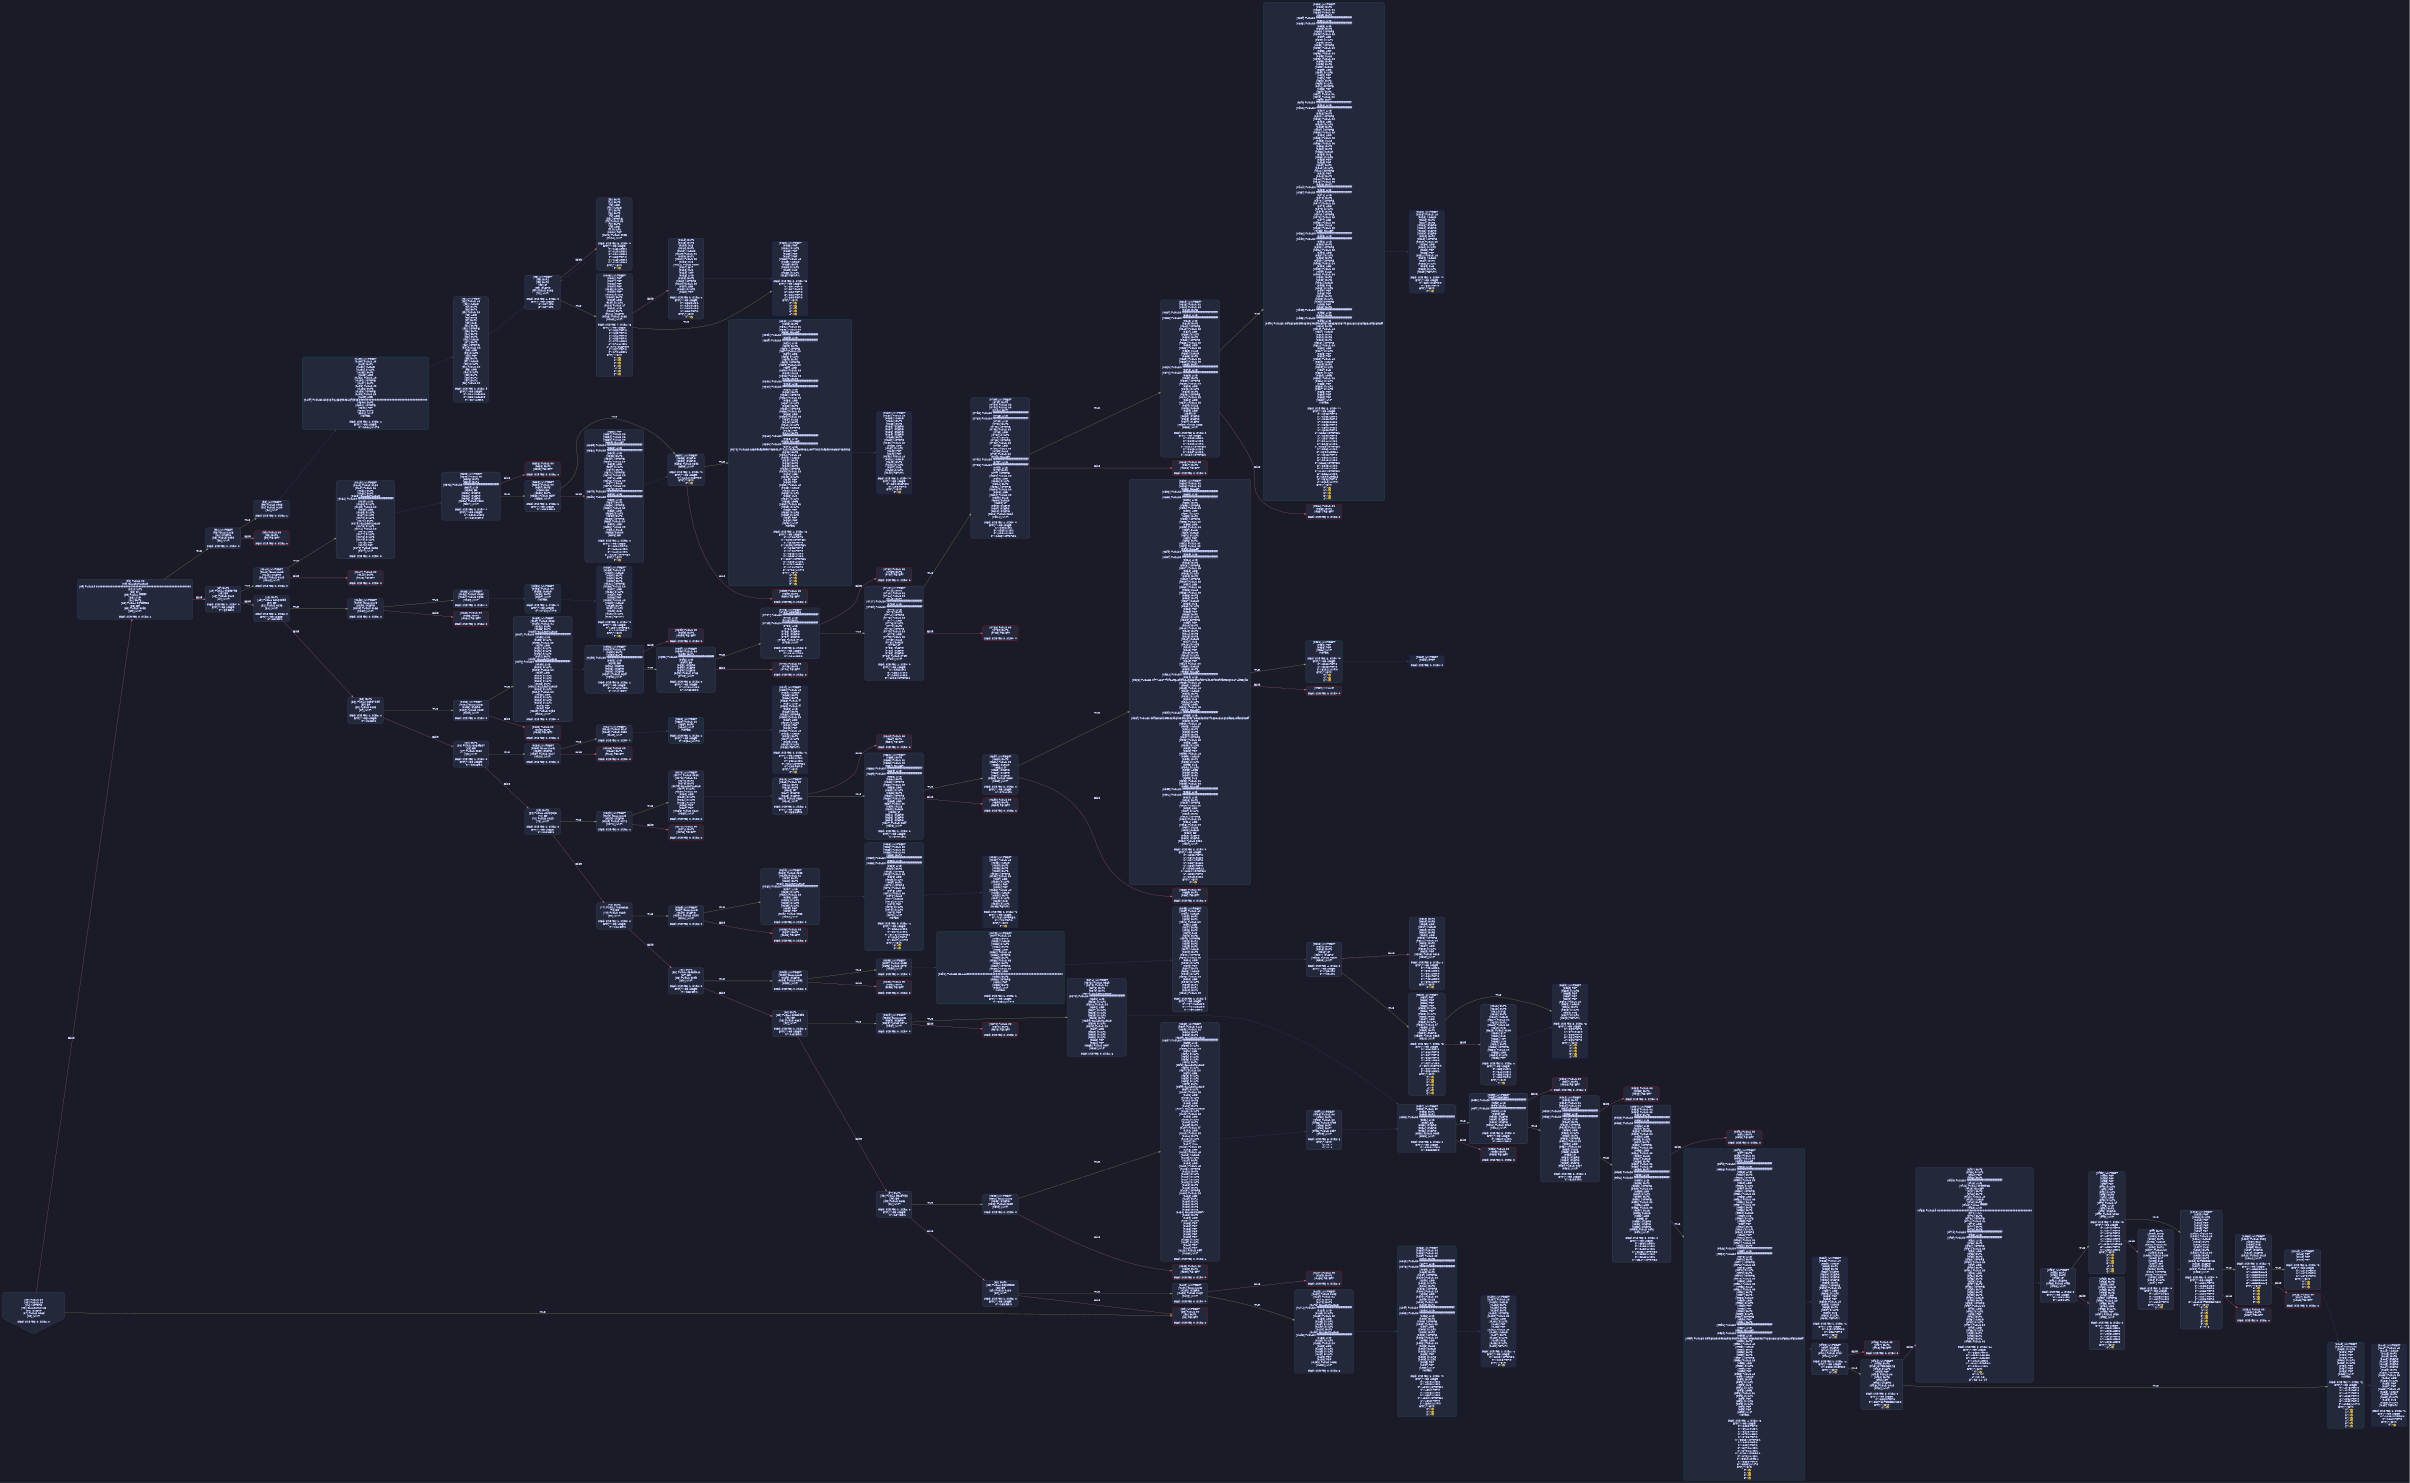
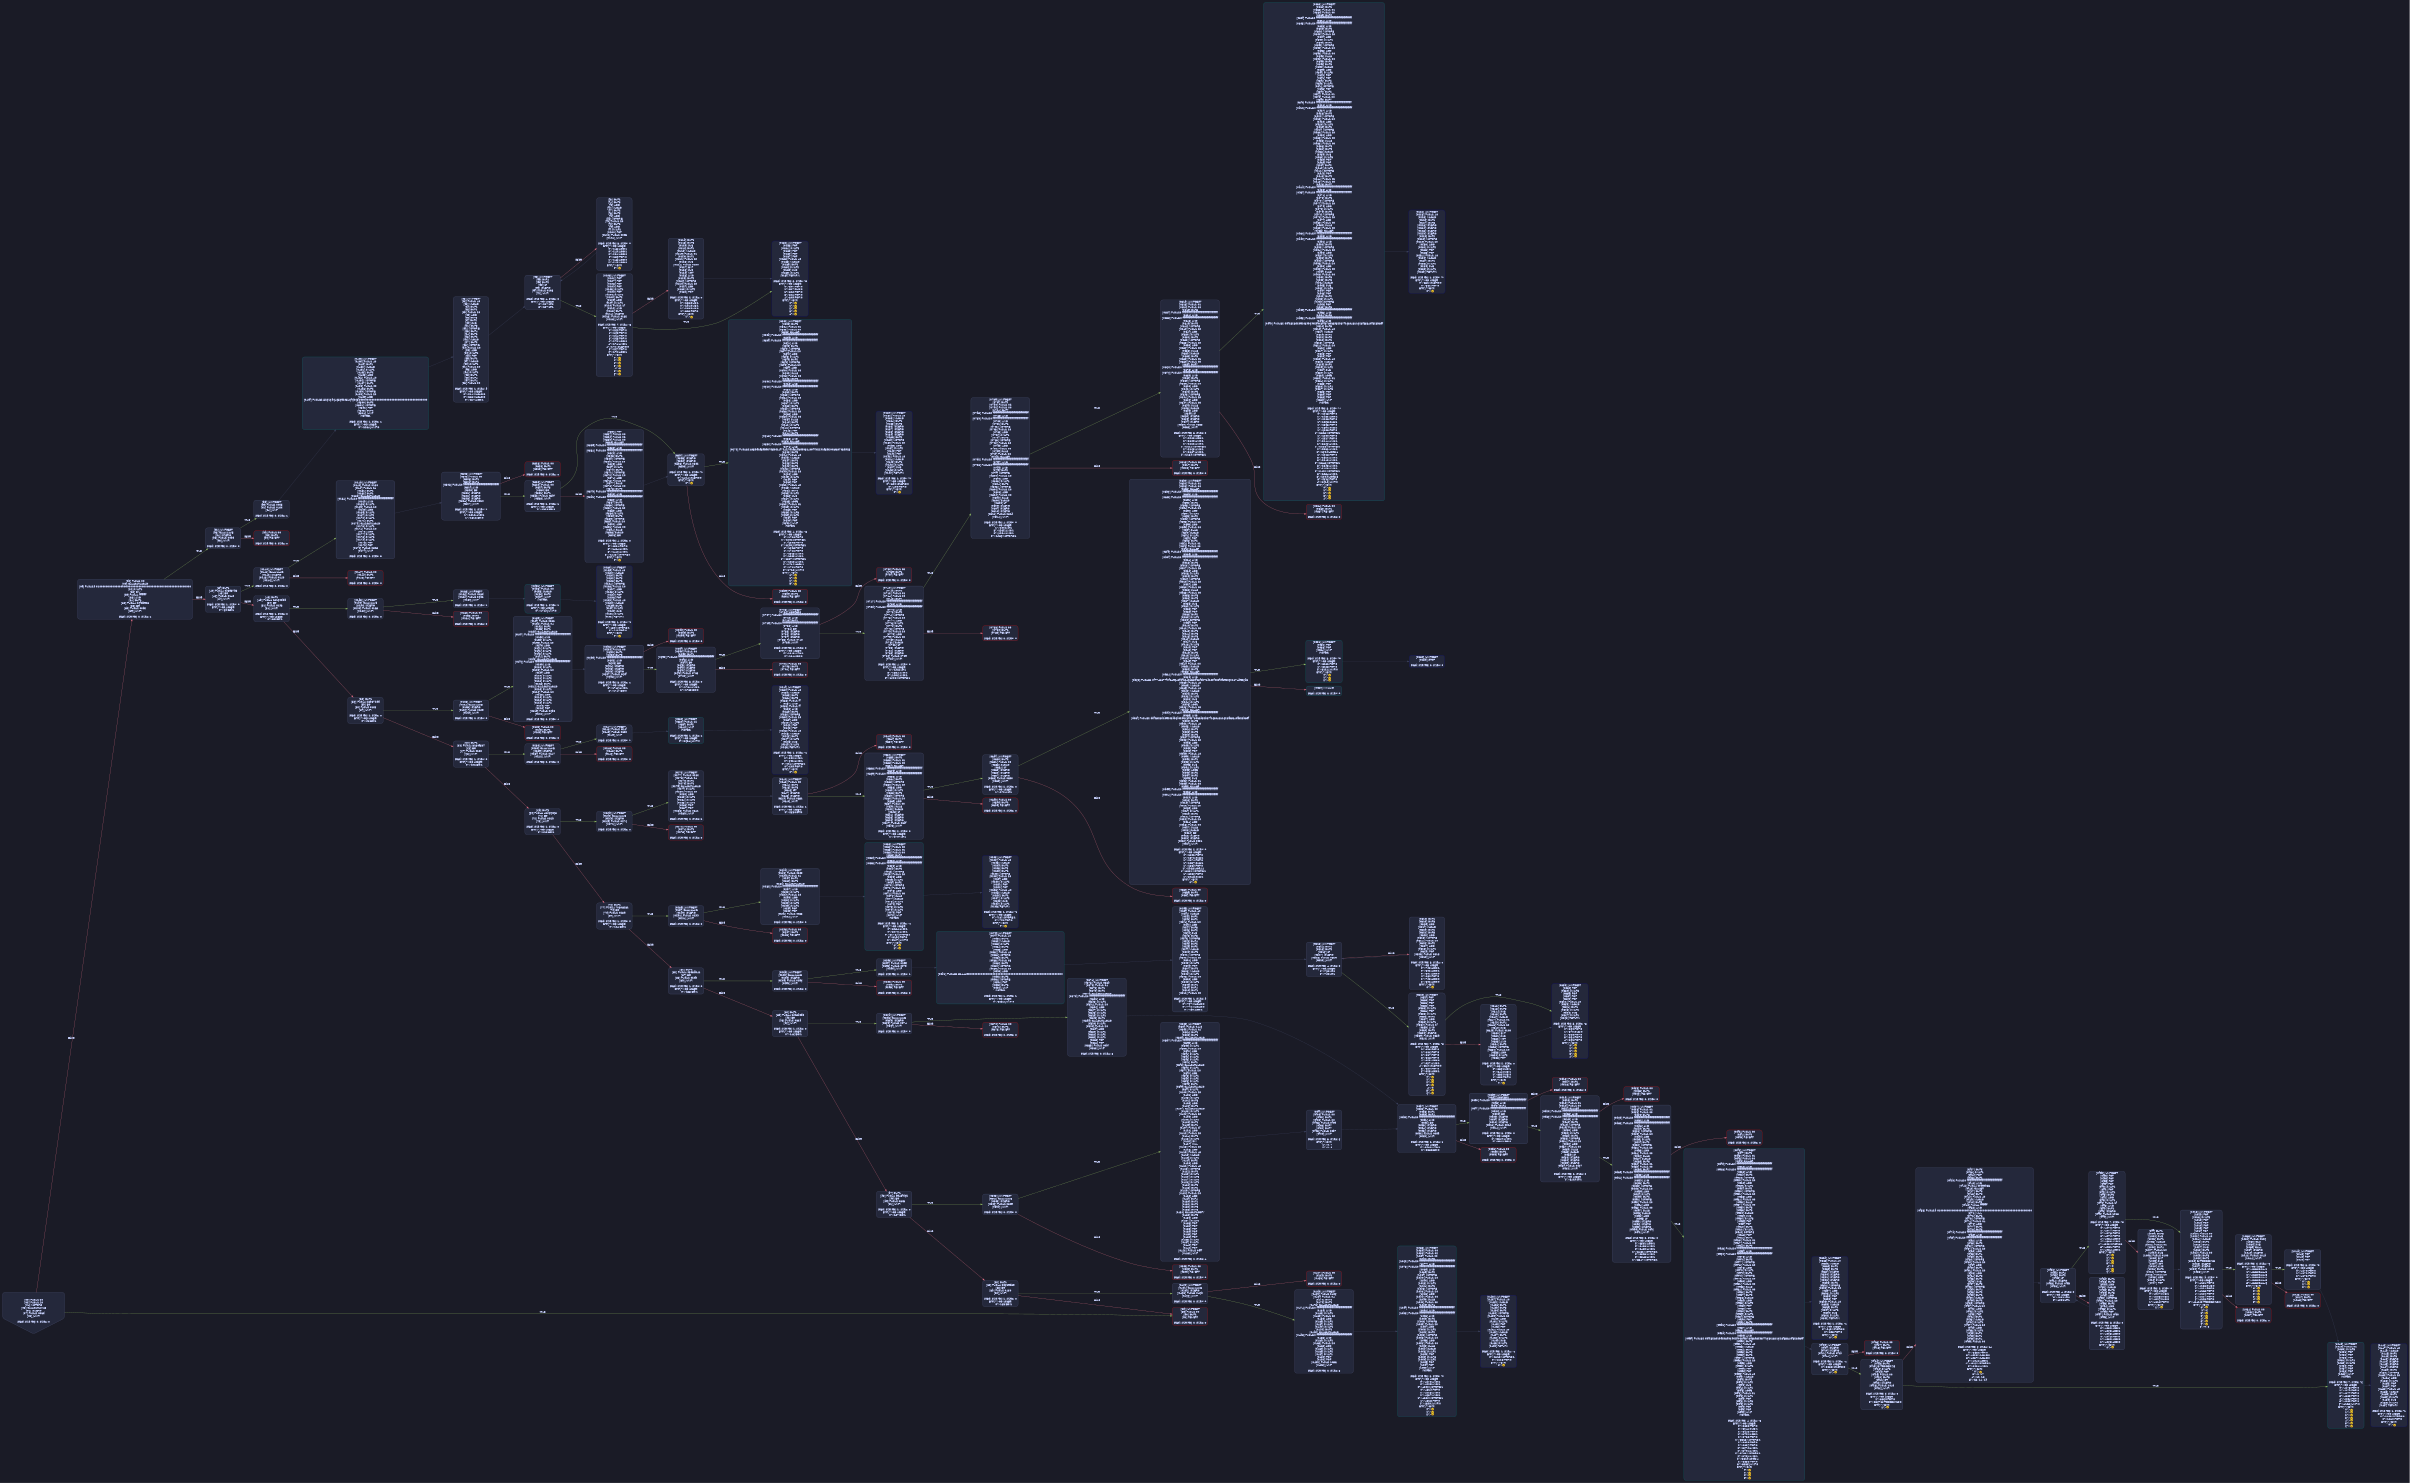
(1324, 691) -> (1324, 691)
